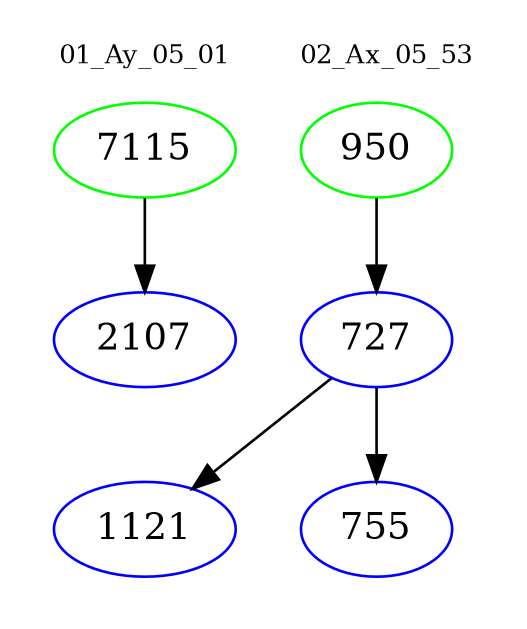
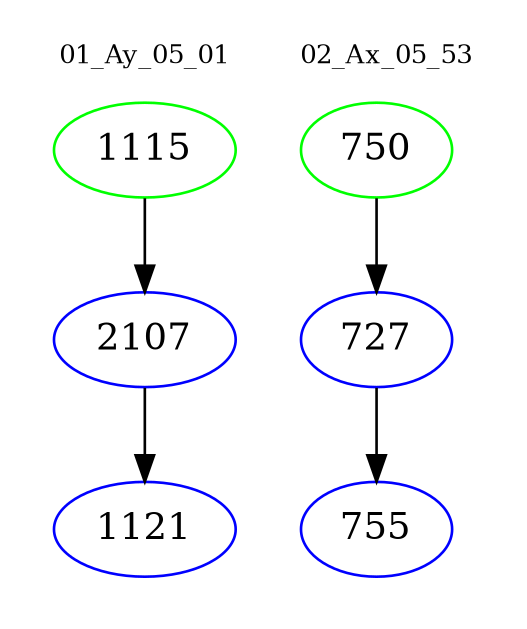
(145, 150) -> (145, 150)
(377, 150) -> (377, 150)
(297, 406) -> (145, 422)
